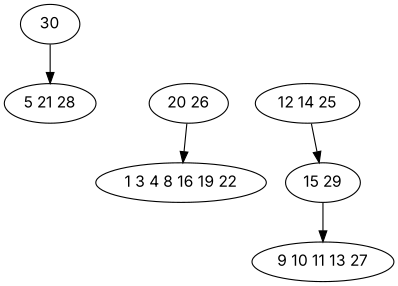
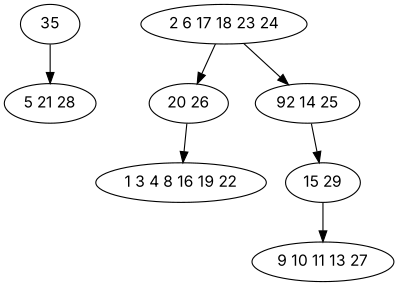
(50, 24) -> (50, 24)
none -> (224, 24)
(308, 103) -> (308, 103)
